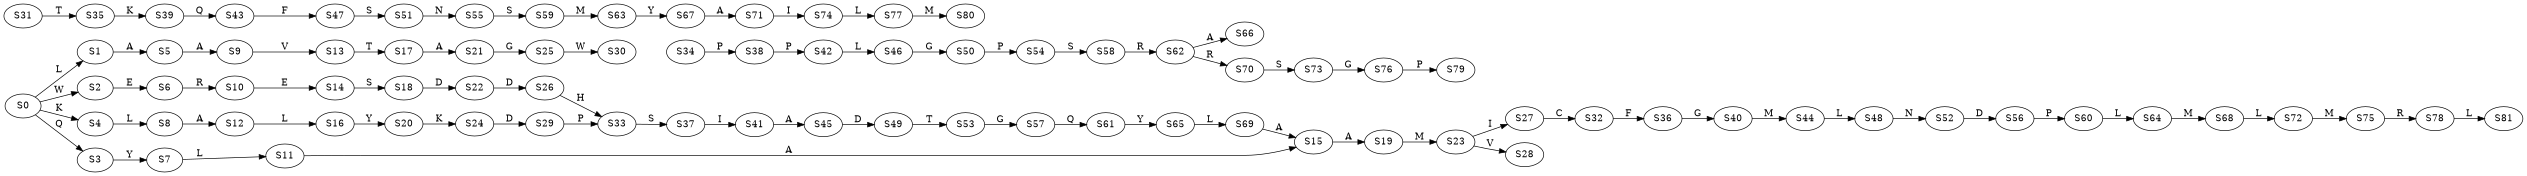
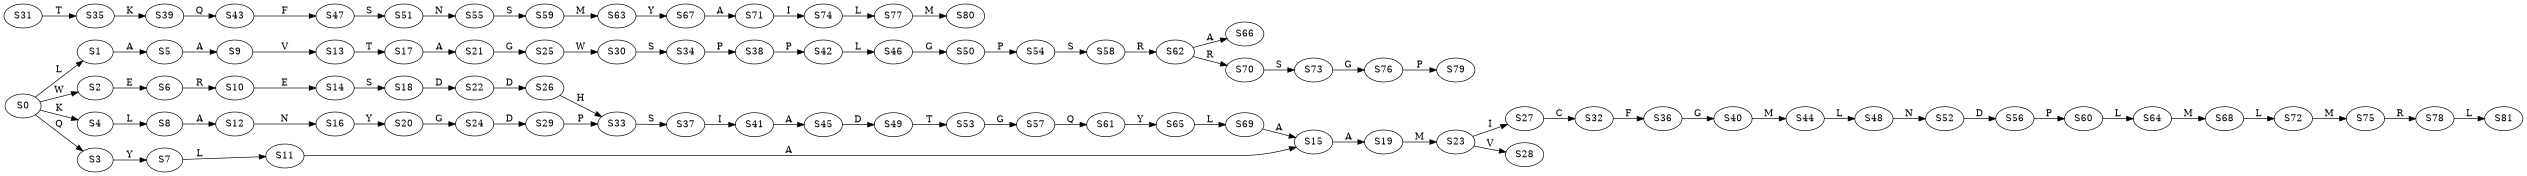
none -> (648, 52)
(285, 119) -> (285, 119)
(439, 119) -> (439, 119)
